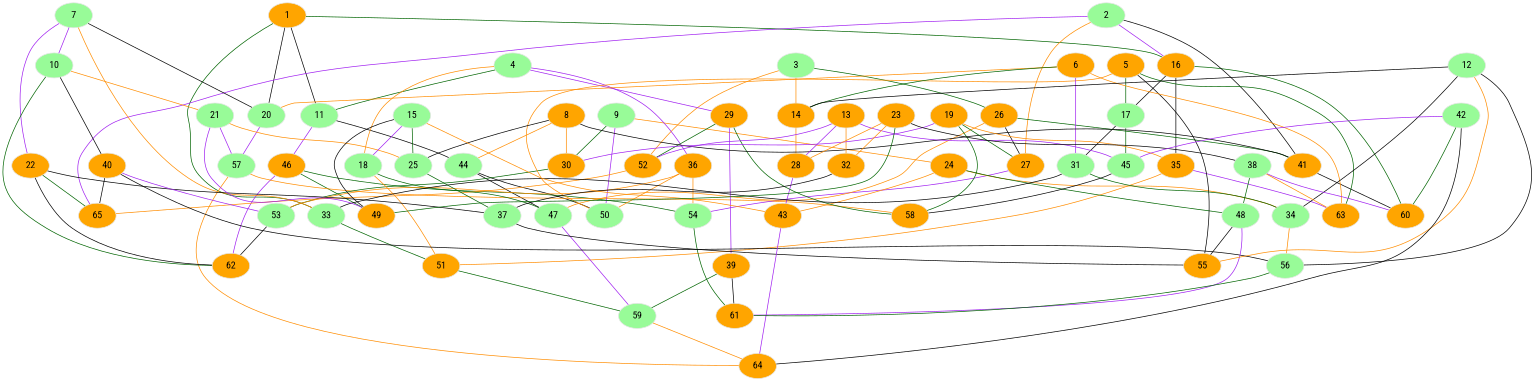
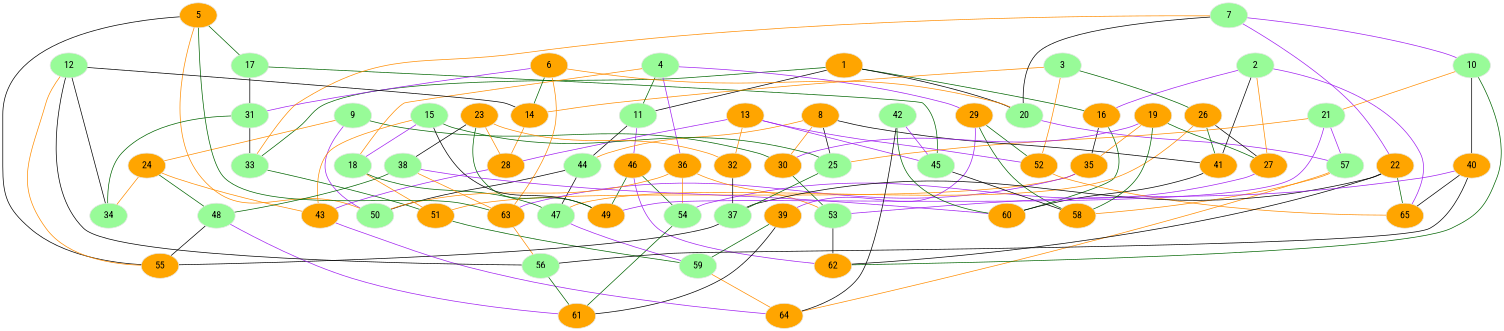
(1146, 95) -> none
(1288, 241) -> (524, 241)
